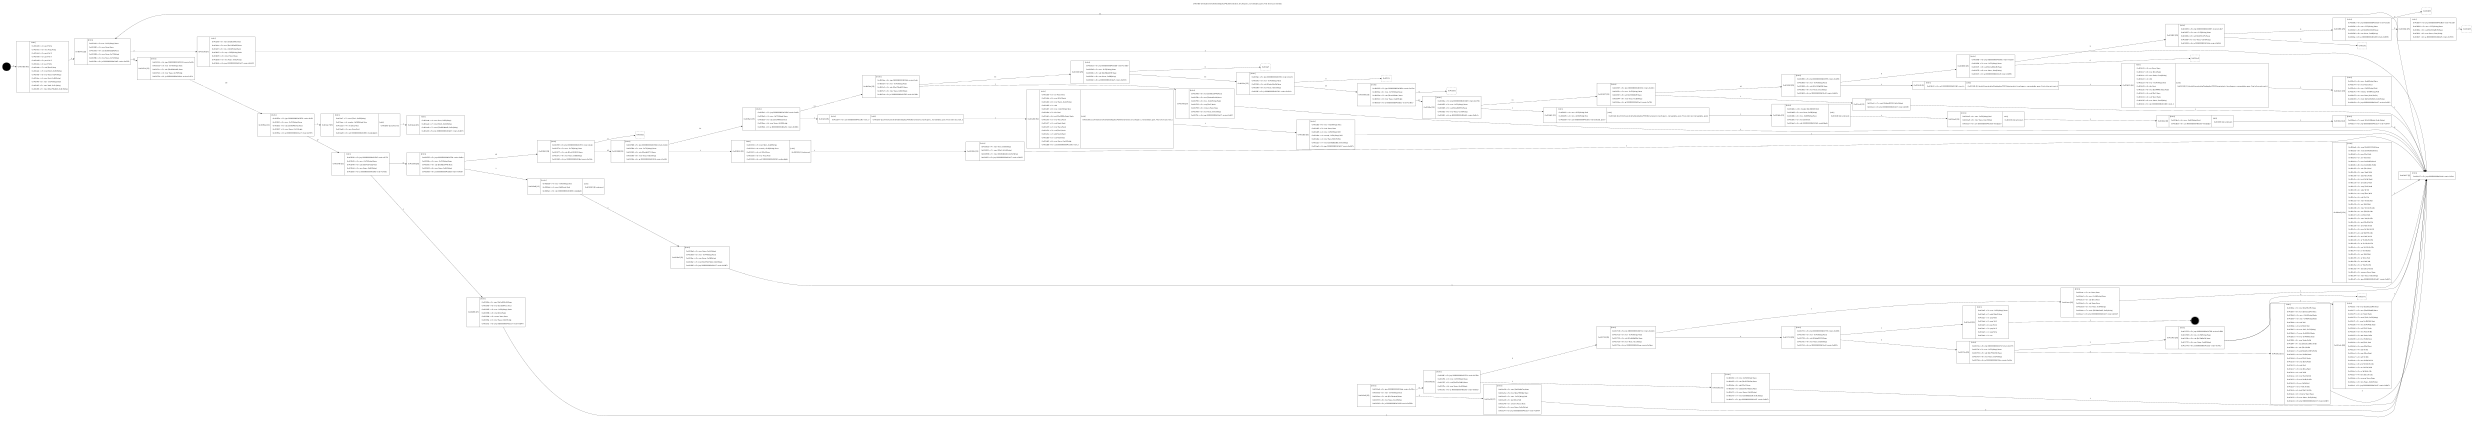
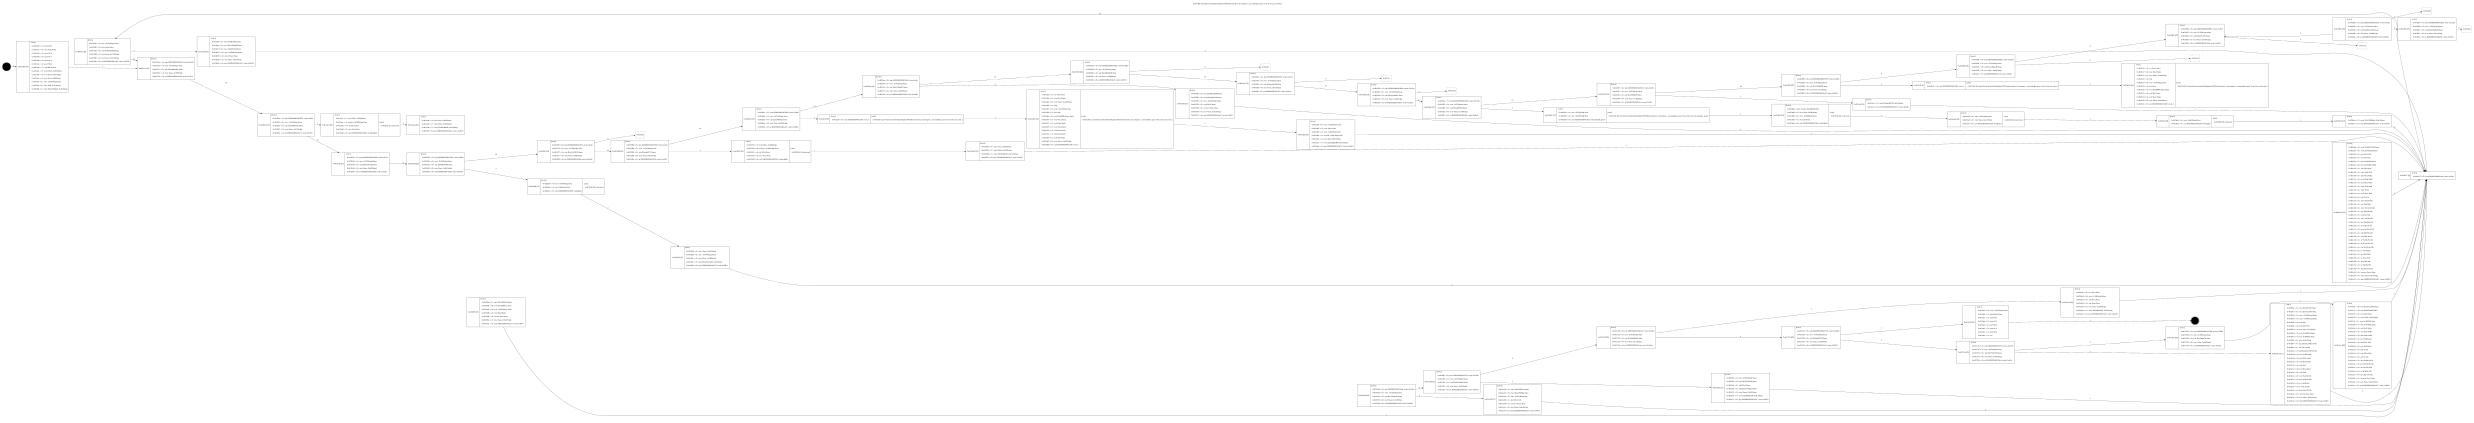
(2278, 32) -> (2279, 37)
(71, 60) -> (102, 68)
(2362, 91) -> none
(426, 236) -> none
(2362, 297) -> none
